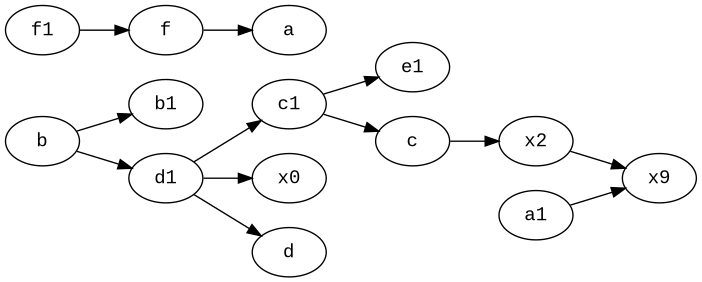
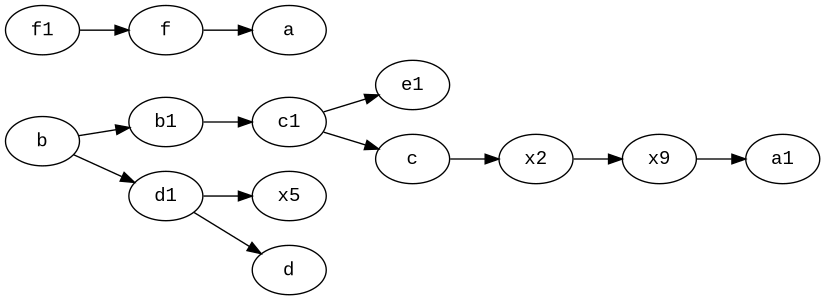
(222, 145) -> (221, 122)
(289, 178) -> (289, 196)
(591, 199) -> (714, 159)
